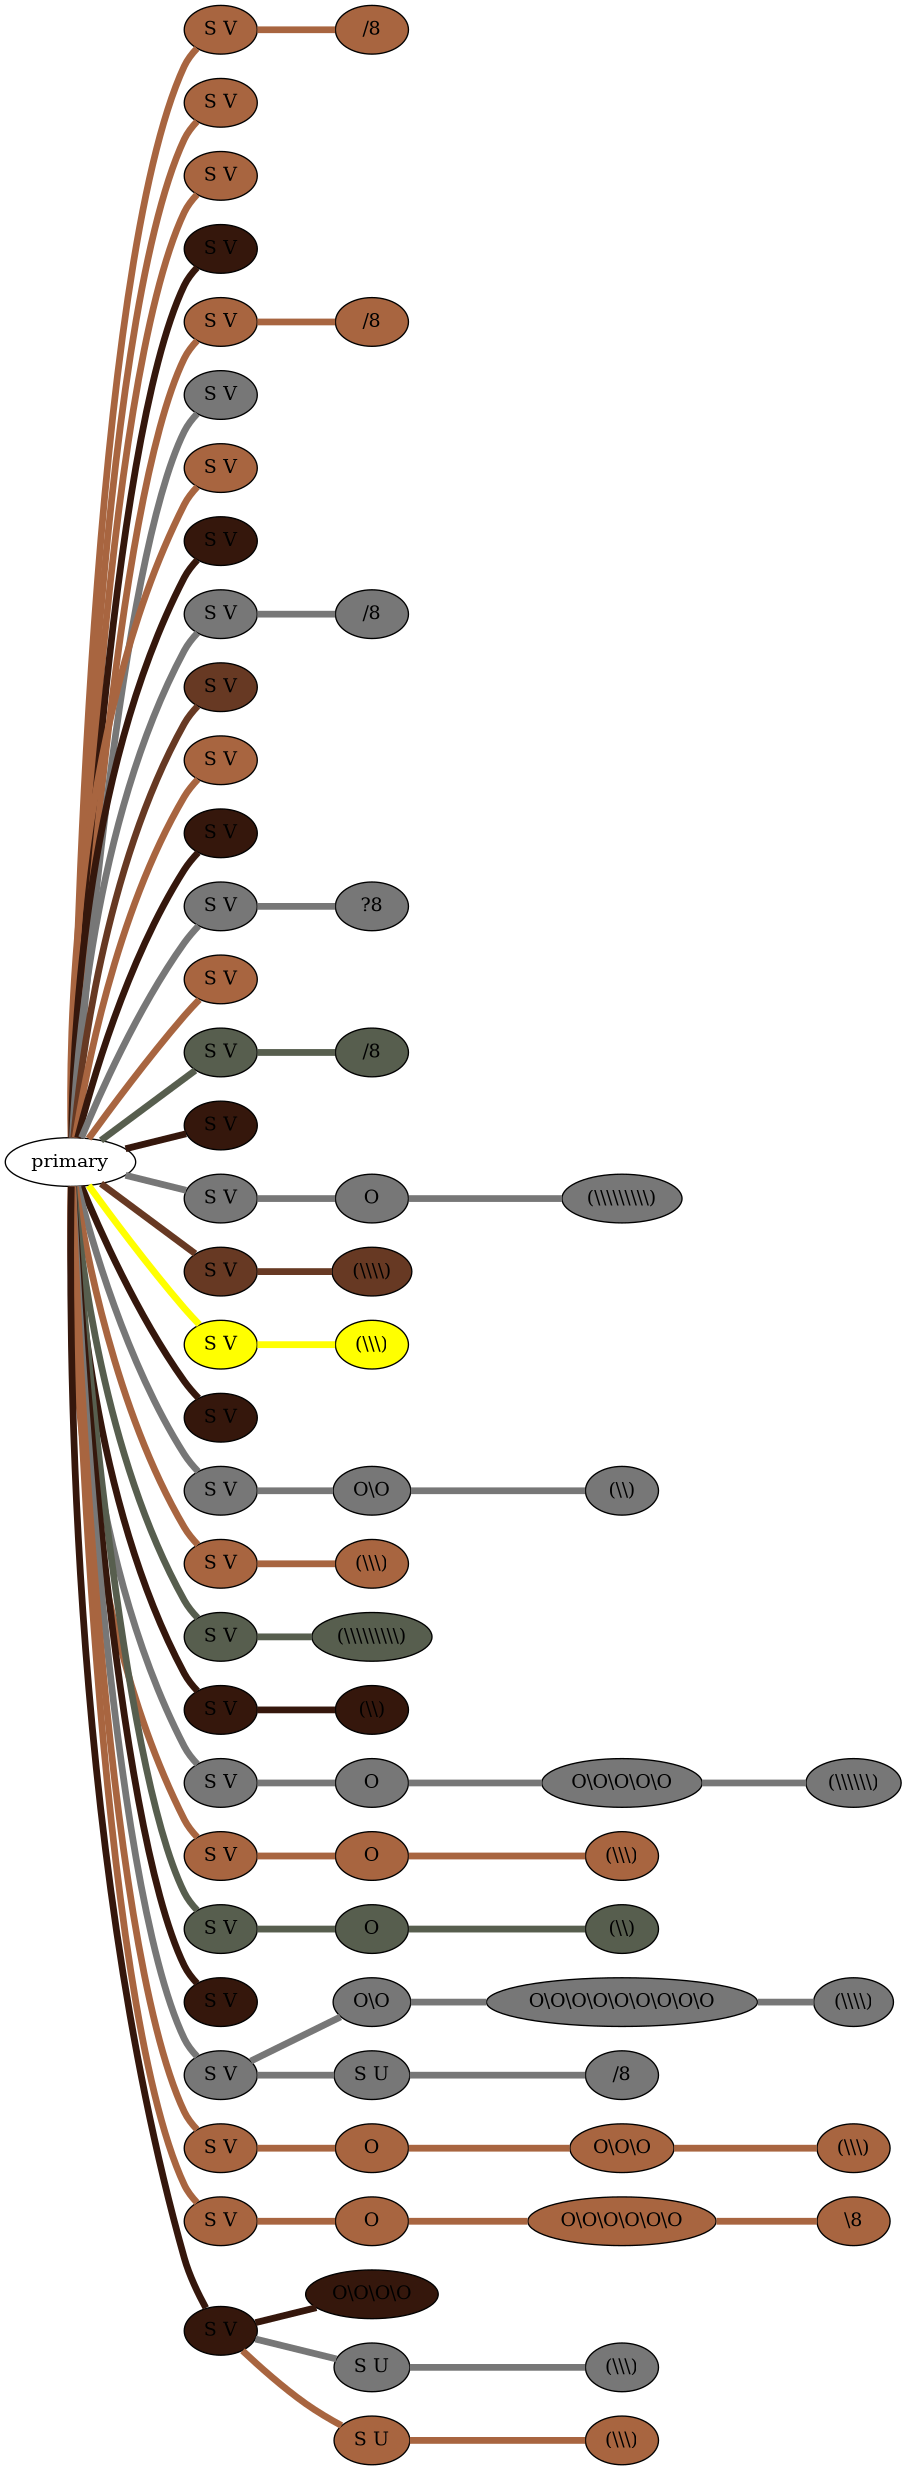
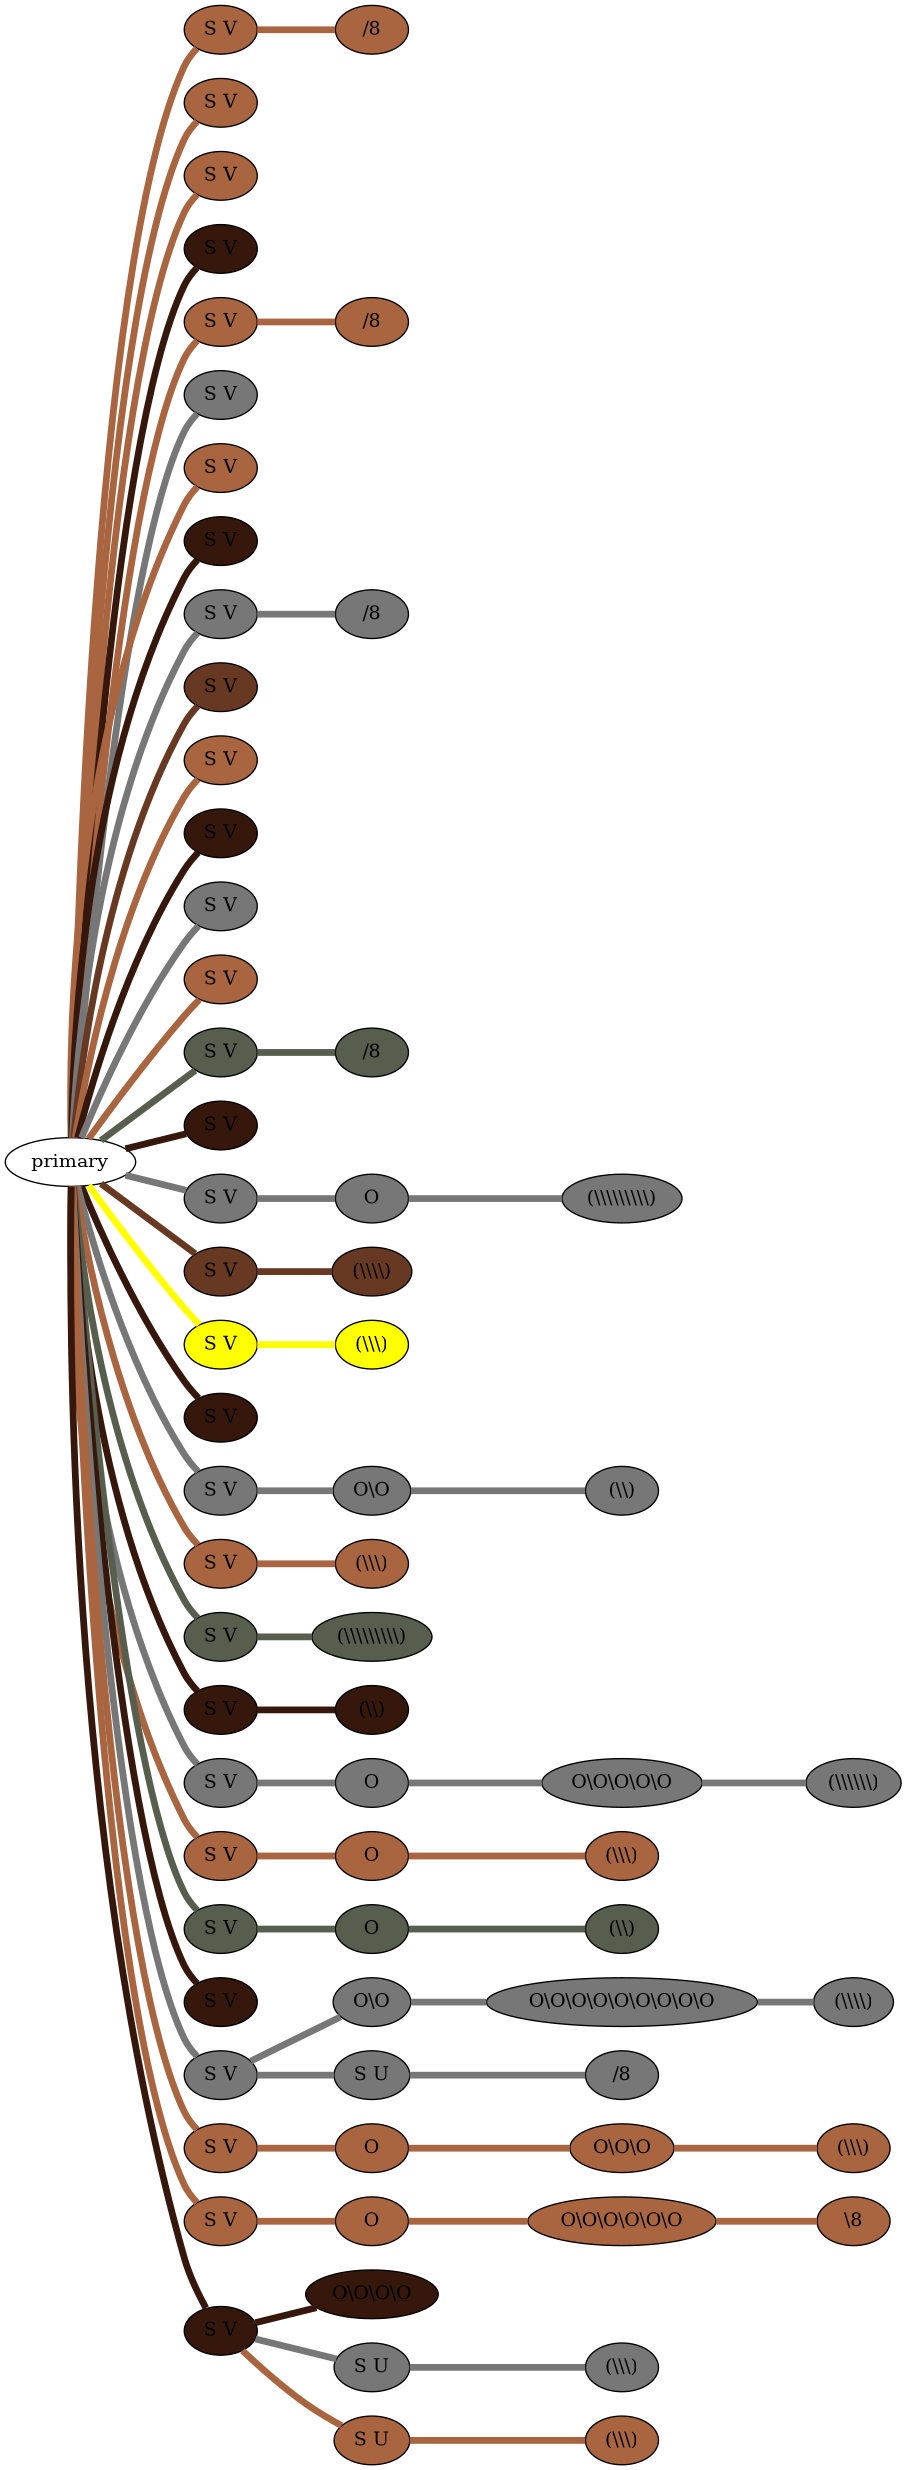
(372, 906) -> none
